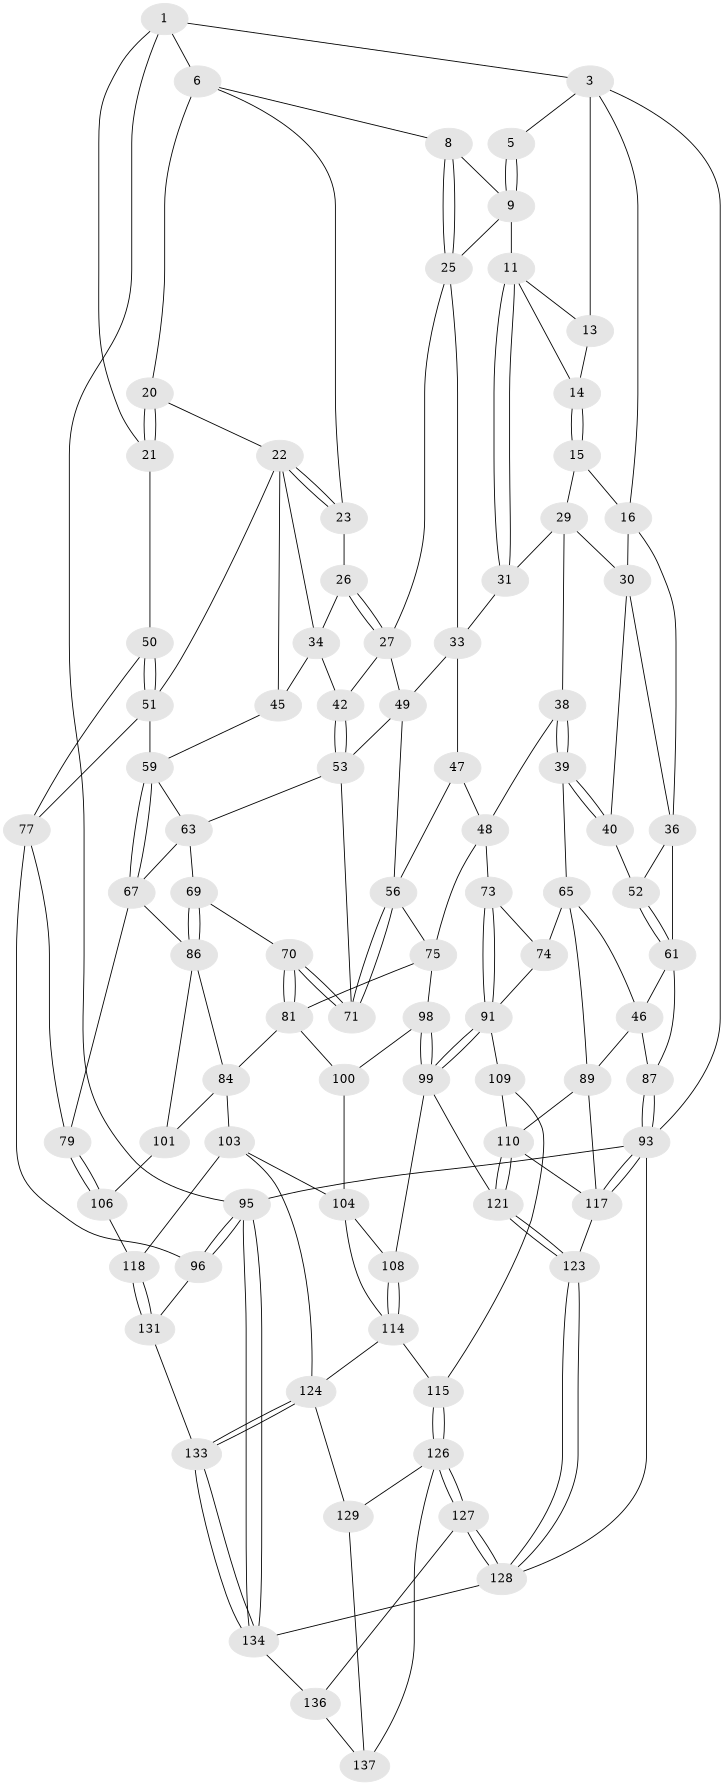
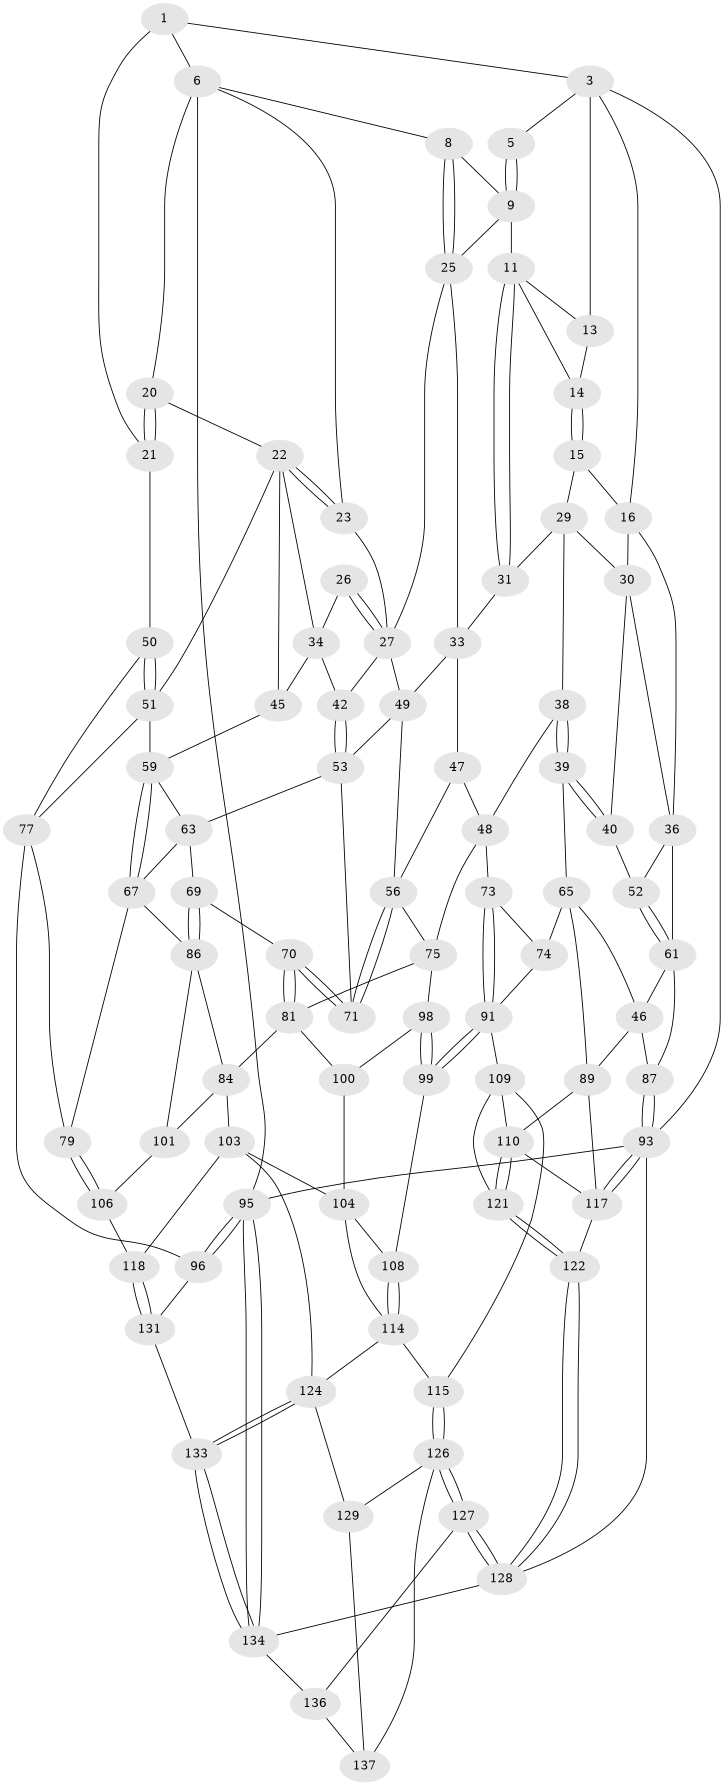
(344, 550) -> (379, 577)
(69, 646) -> (205, 646)
(461, 1143) -> (473, 1142)
(575, 1267) -> (575, 1267)
